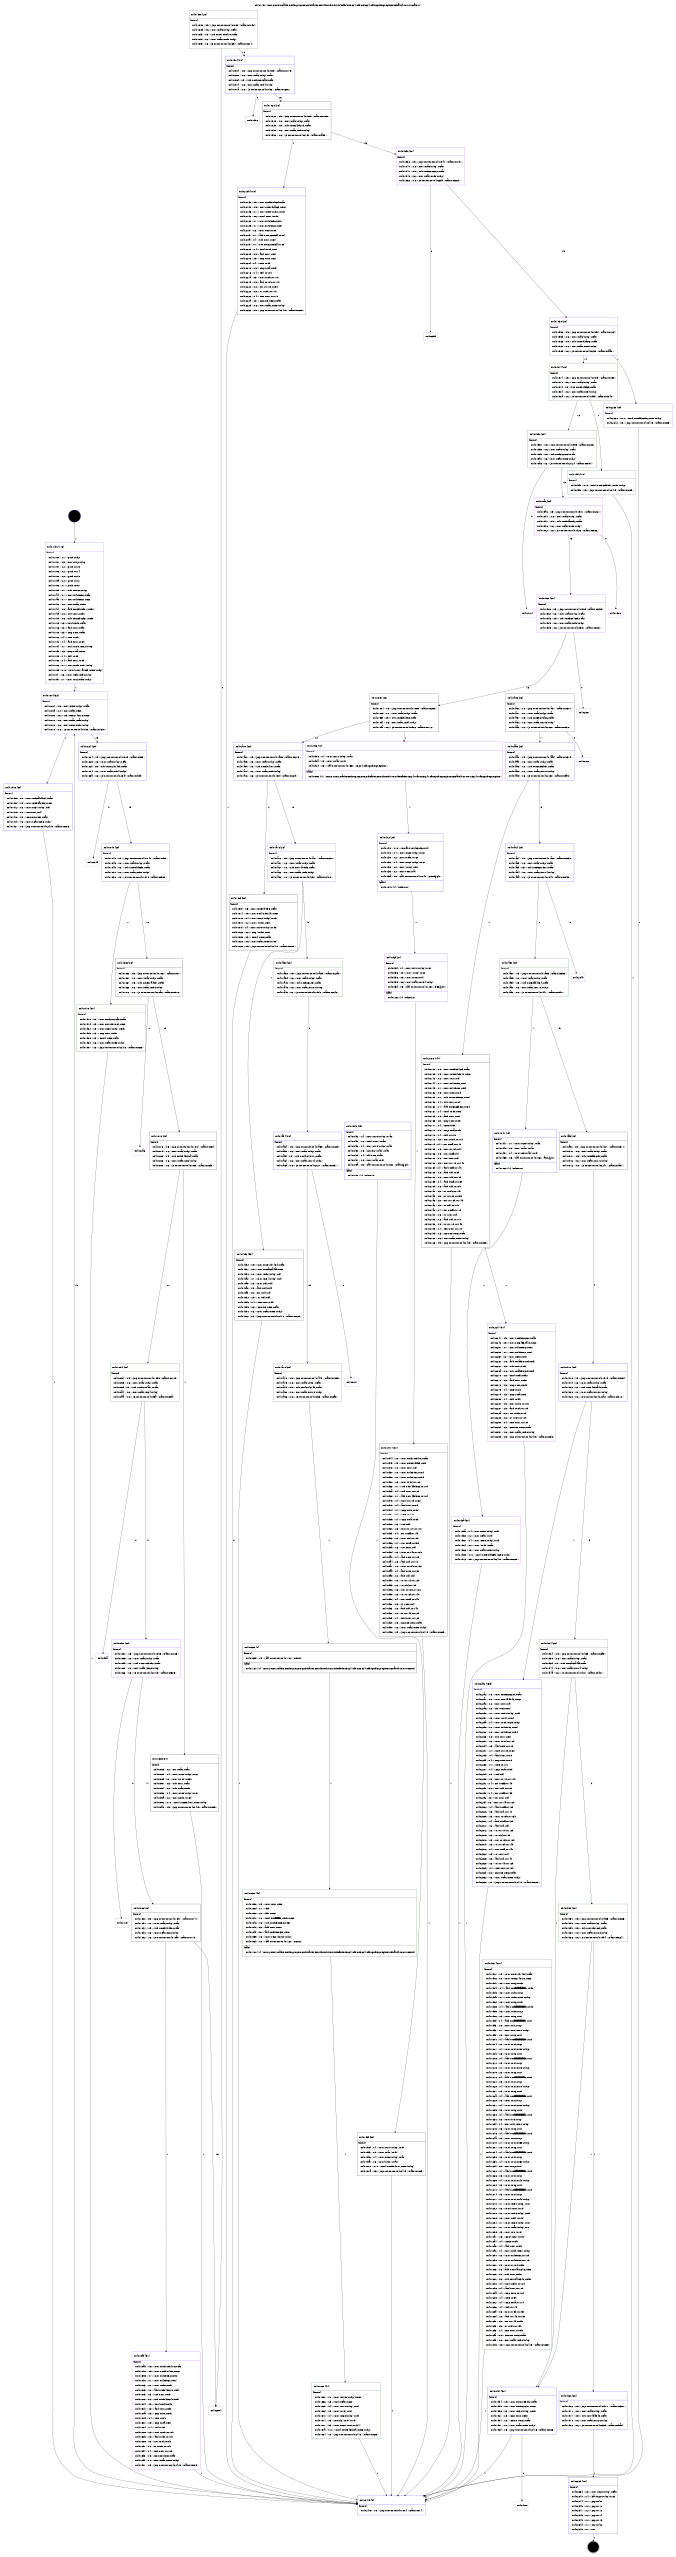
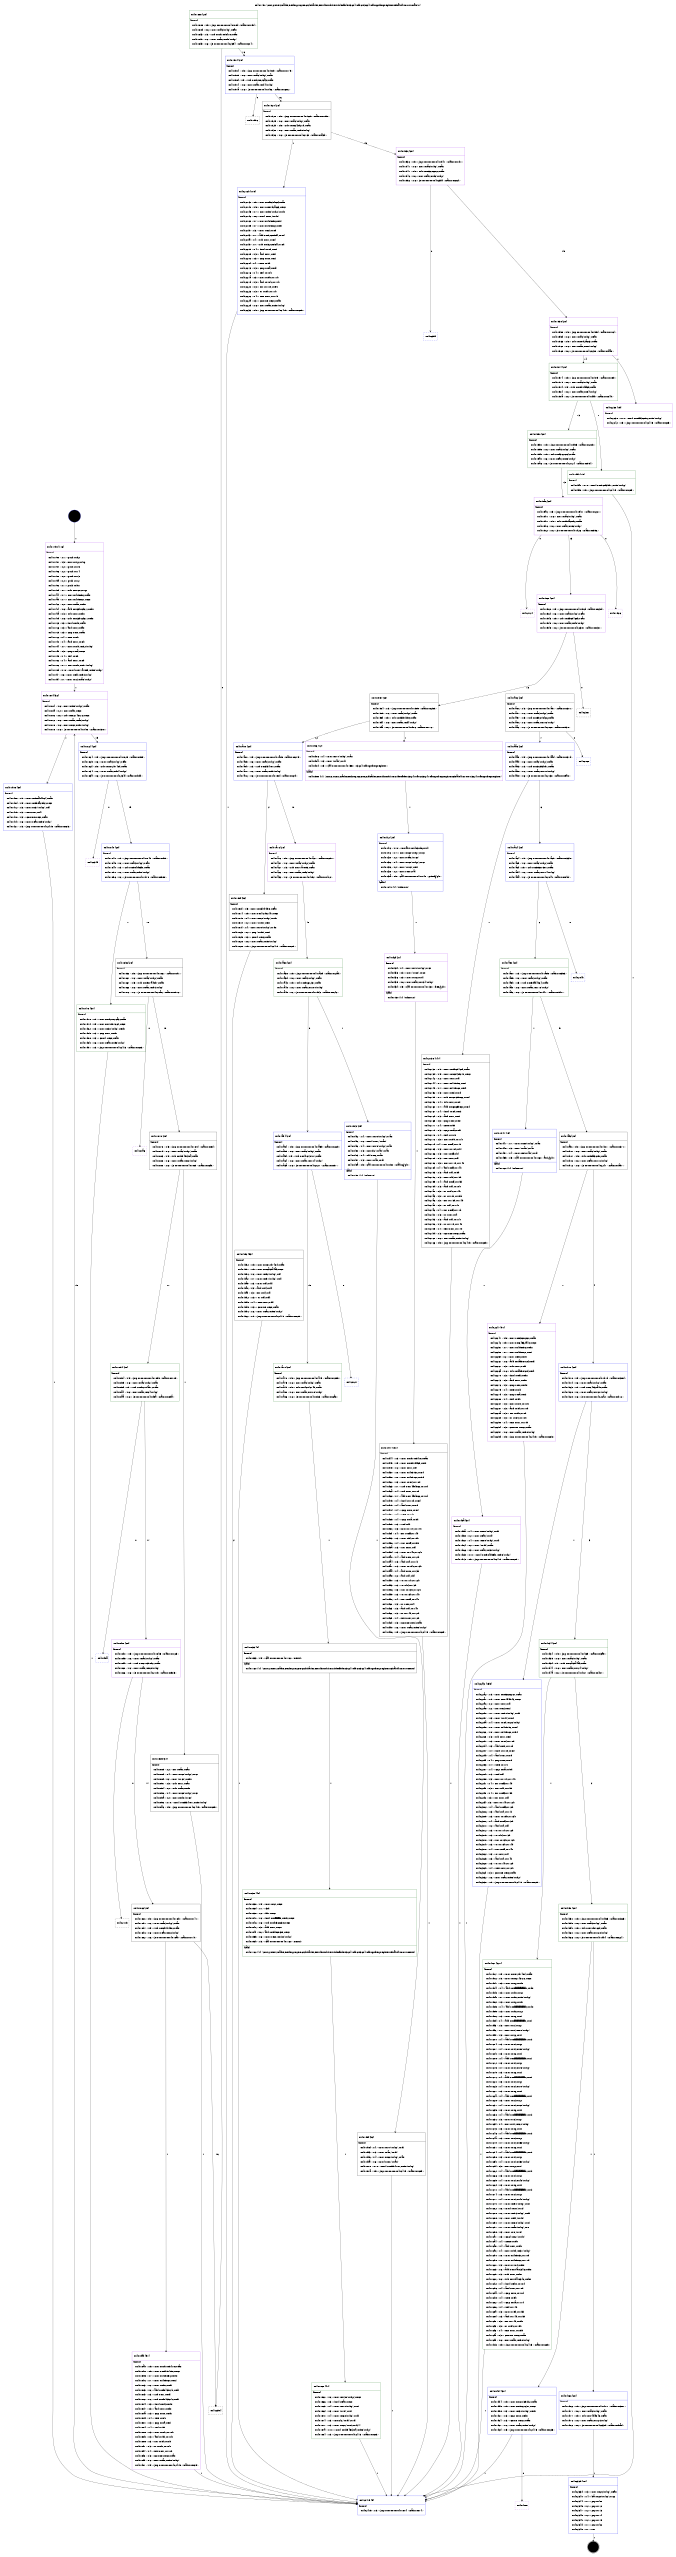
(524, 535) -> (527, 570)
(248, 1051) -> none
none -> (344, 1058)
(495, 1284) -> (564, 1246)
(638, 1556) -> none
(555, 2033) -> (543, 1817)
